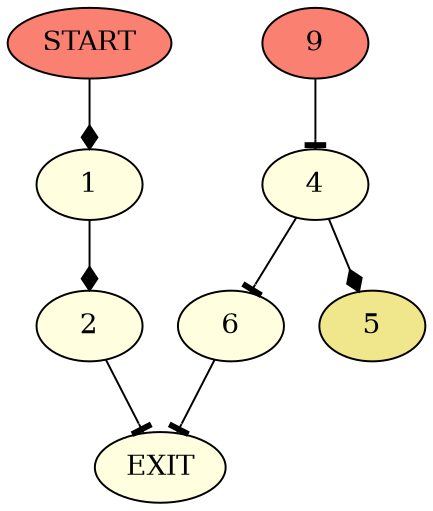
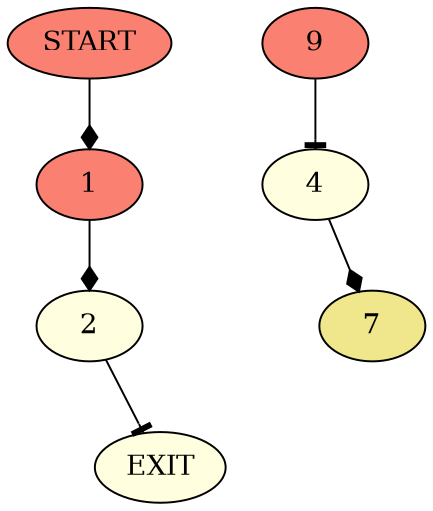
(90, 185) -> (90, 185)
(231, 326) -> none
(372, 326) -> (372, 326)
